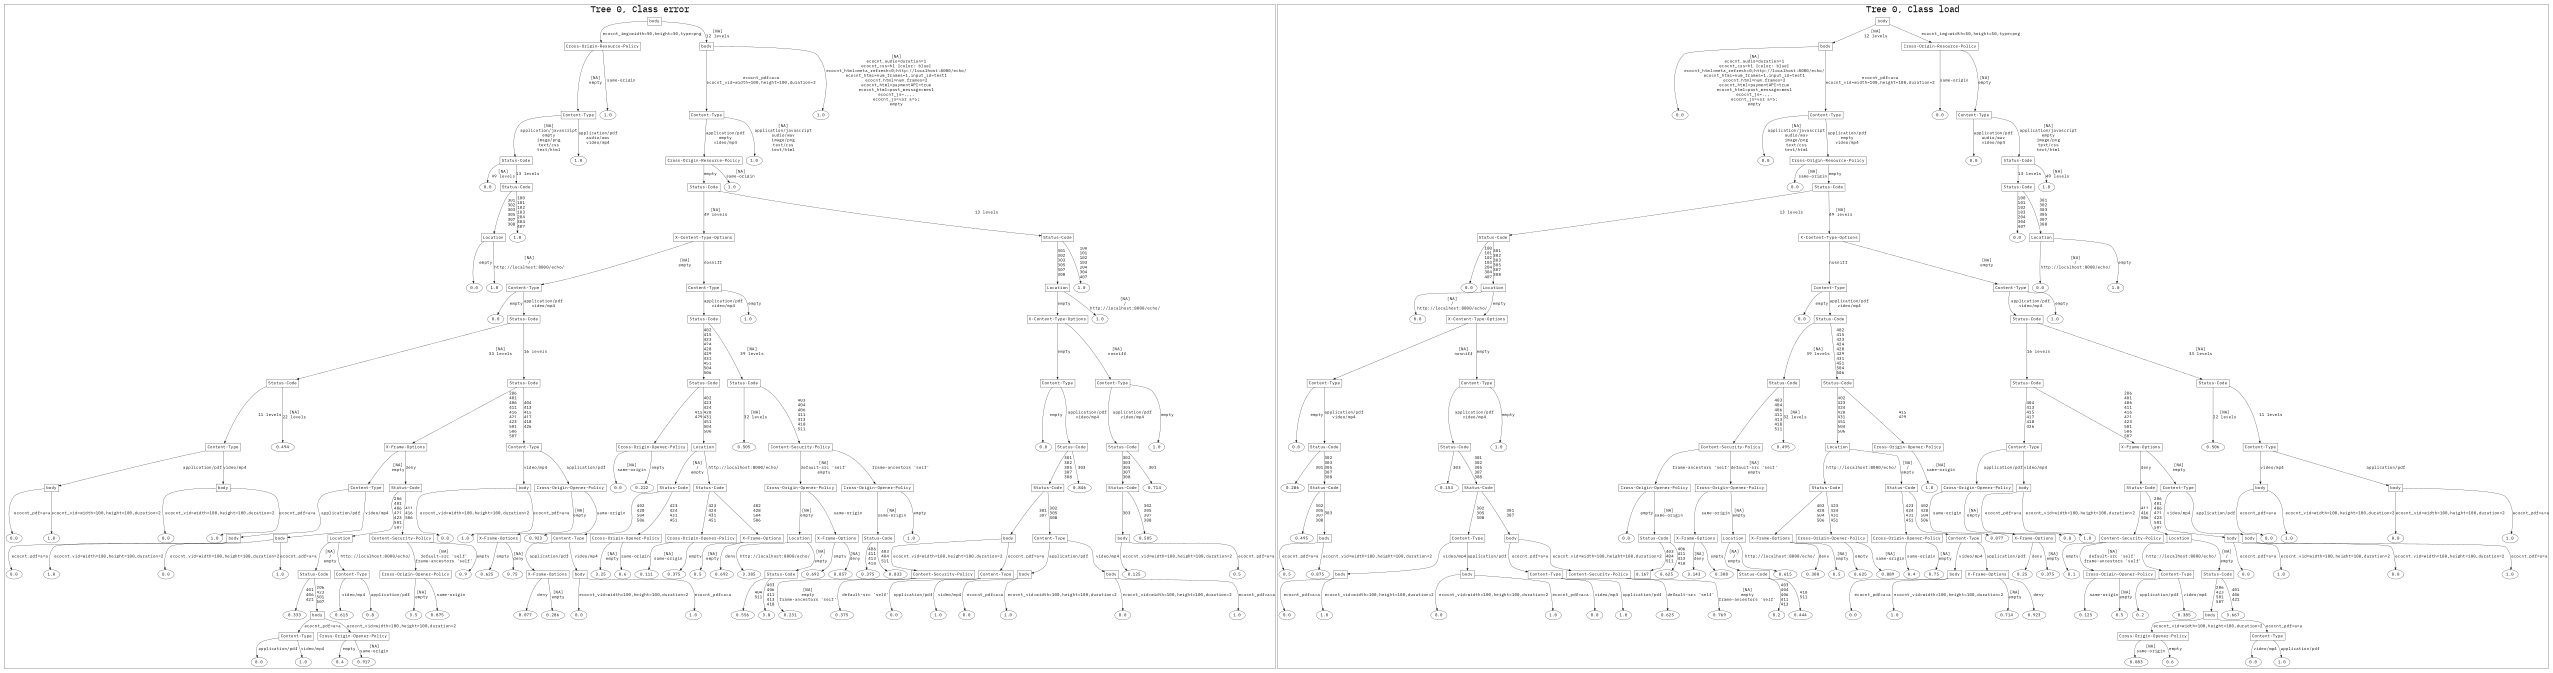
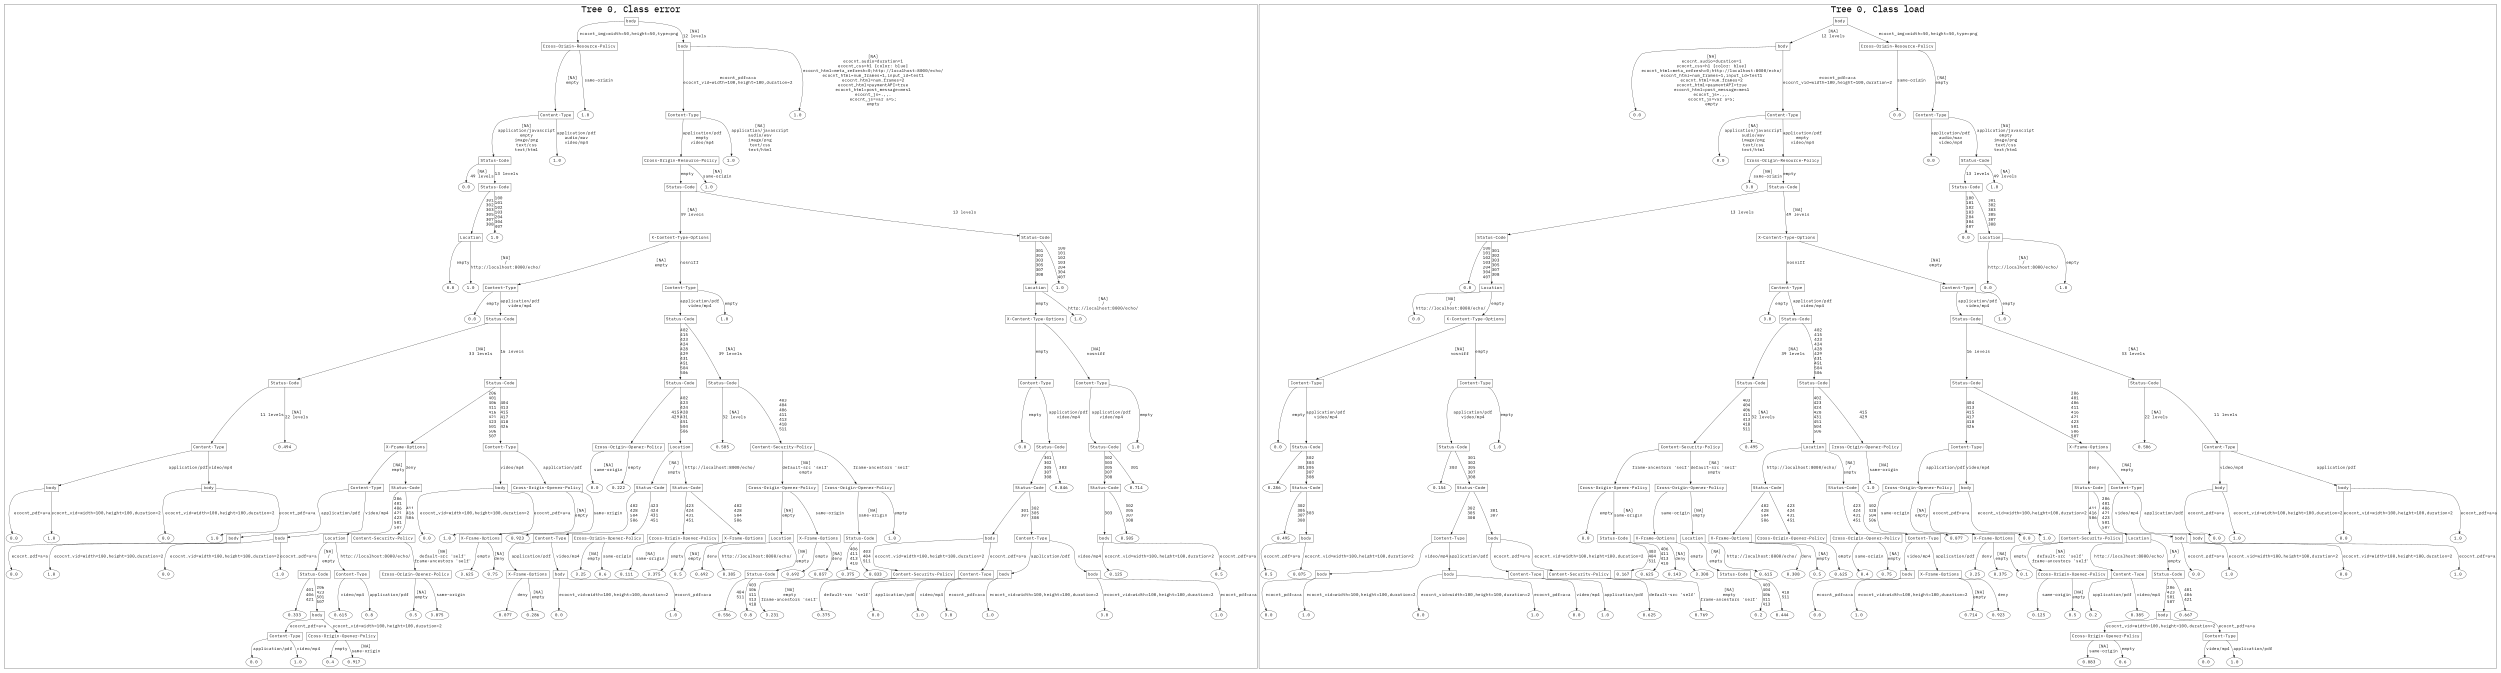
(463, 574) -> none
(1888, 574) -> none
